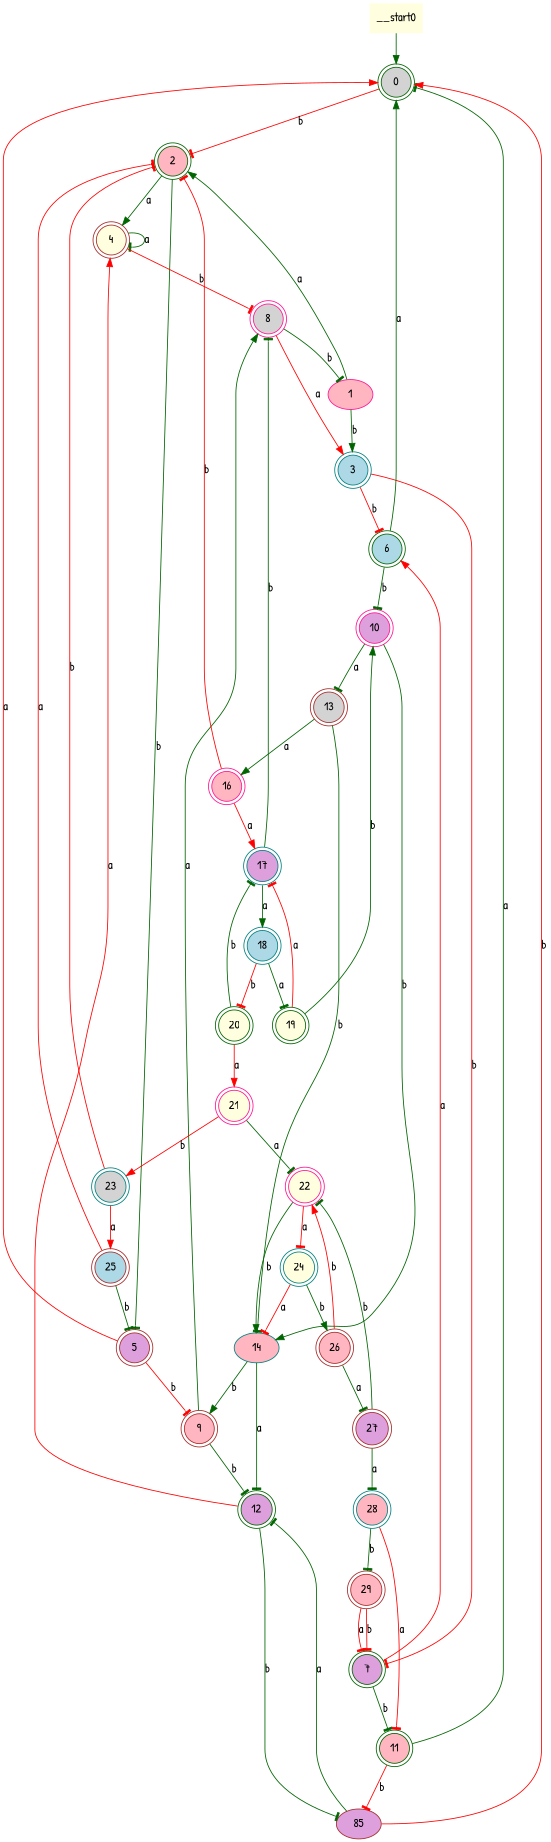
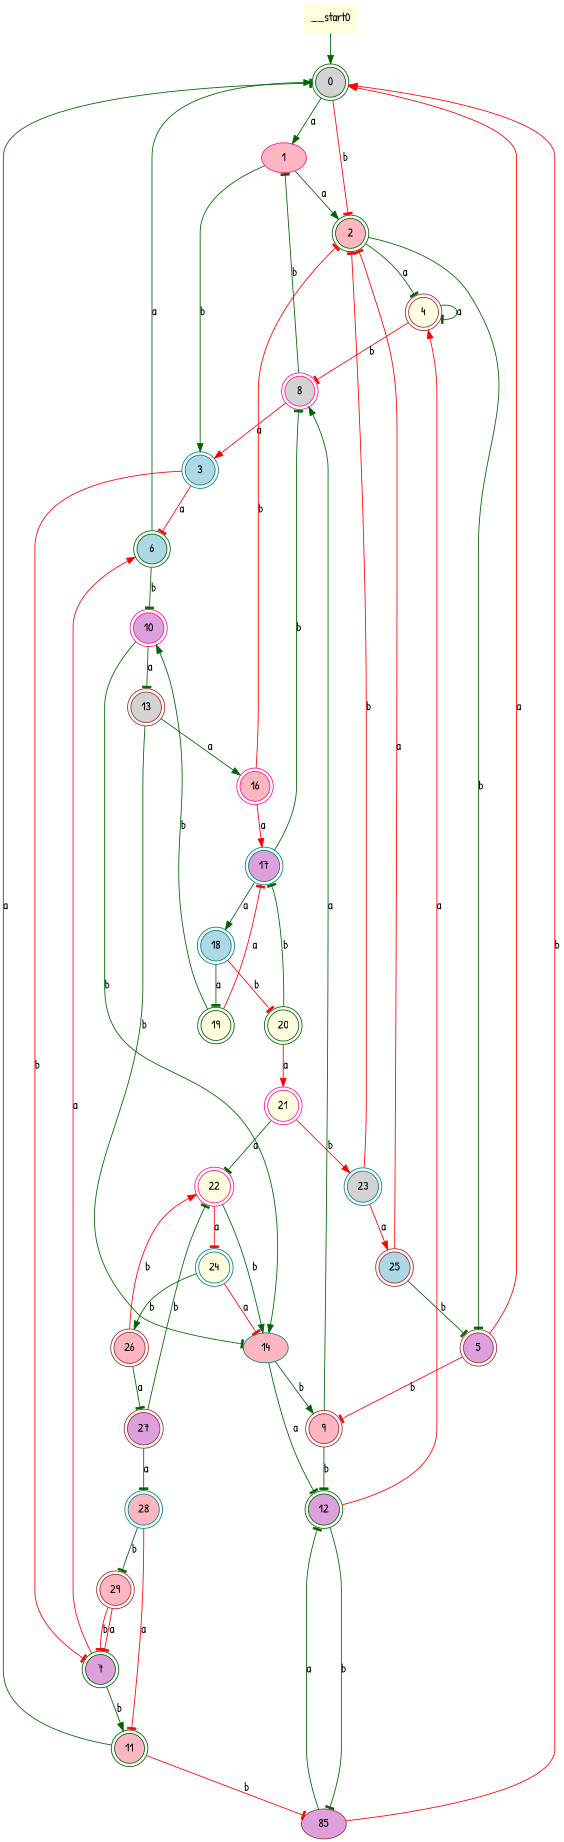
none -> (309, 117)
(145, 197) -> (392, 265)
(375, 510) -> (182, 510)
(380, 1707) -> (114, 1705)
